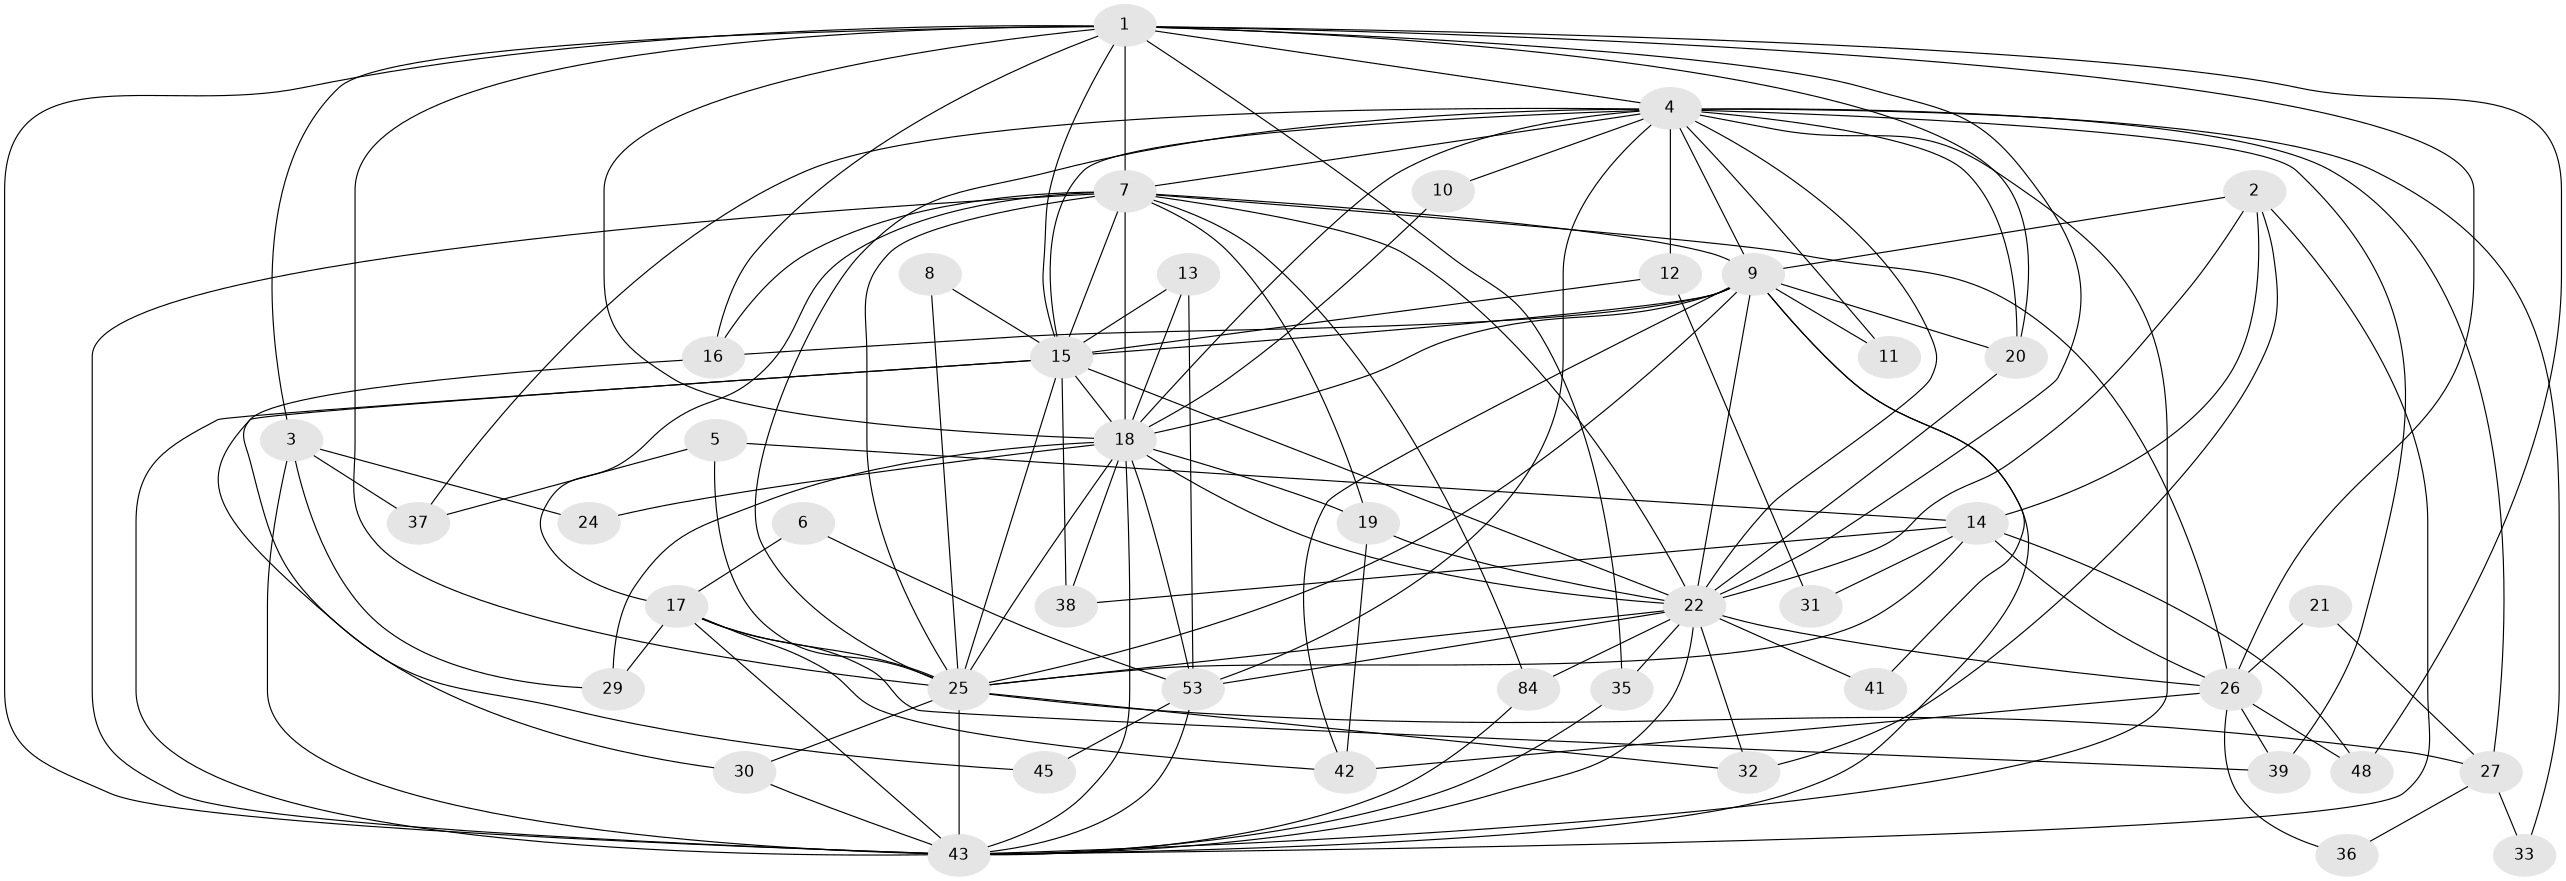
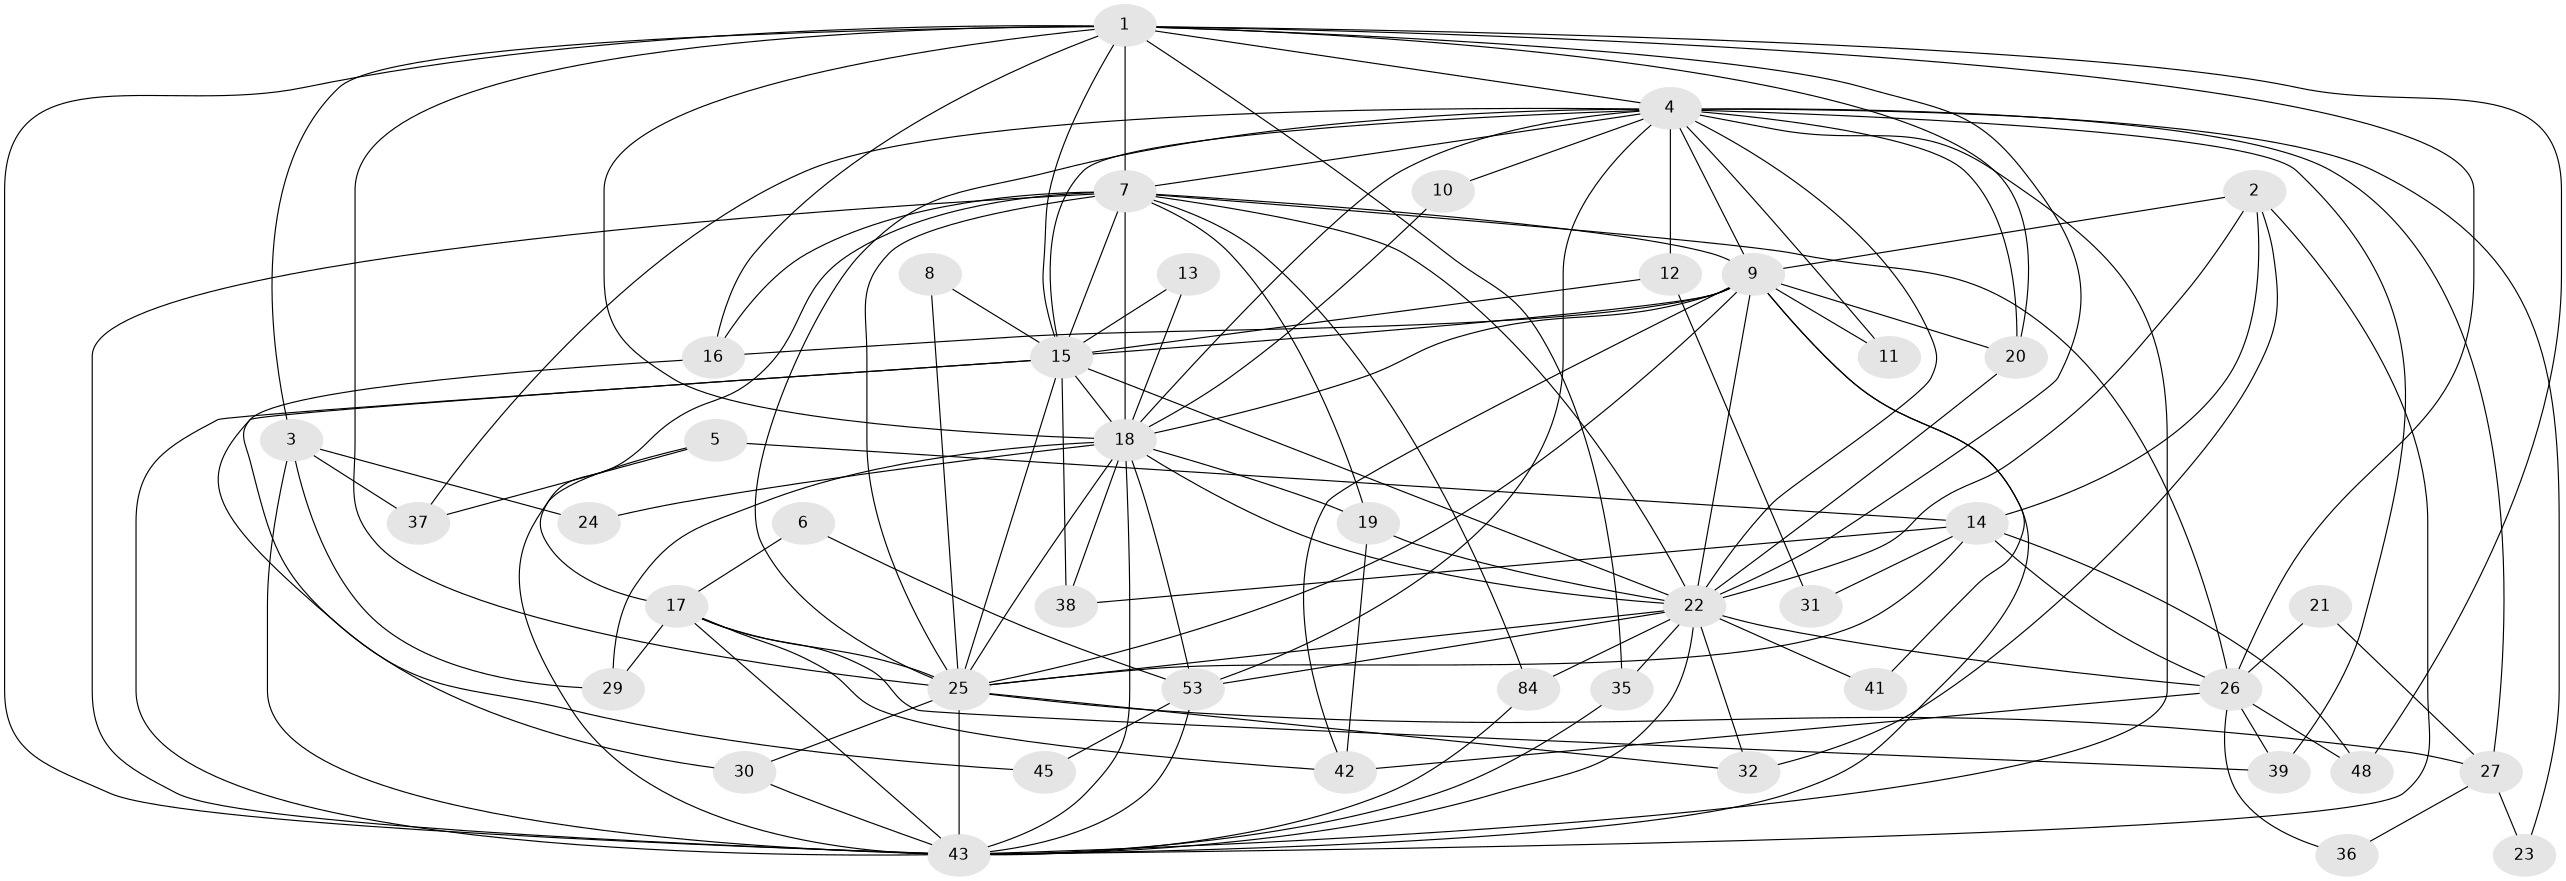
(1191, 491) -> none
(766, 625) -> (591, 733)
(2525, 855) -> (2525, 855)
